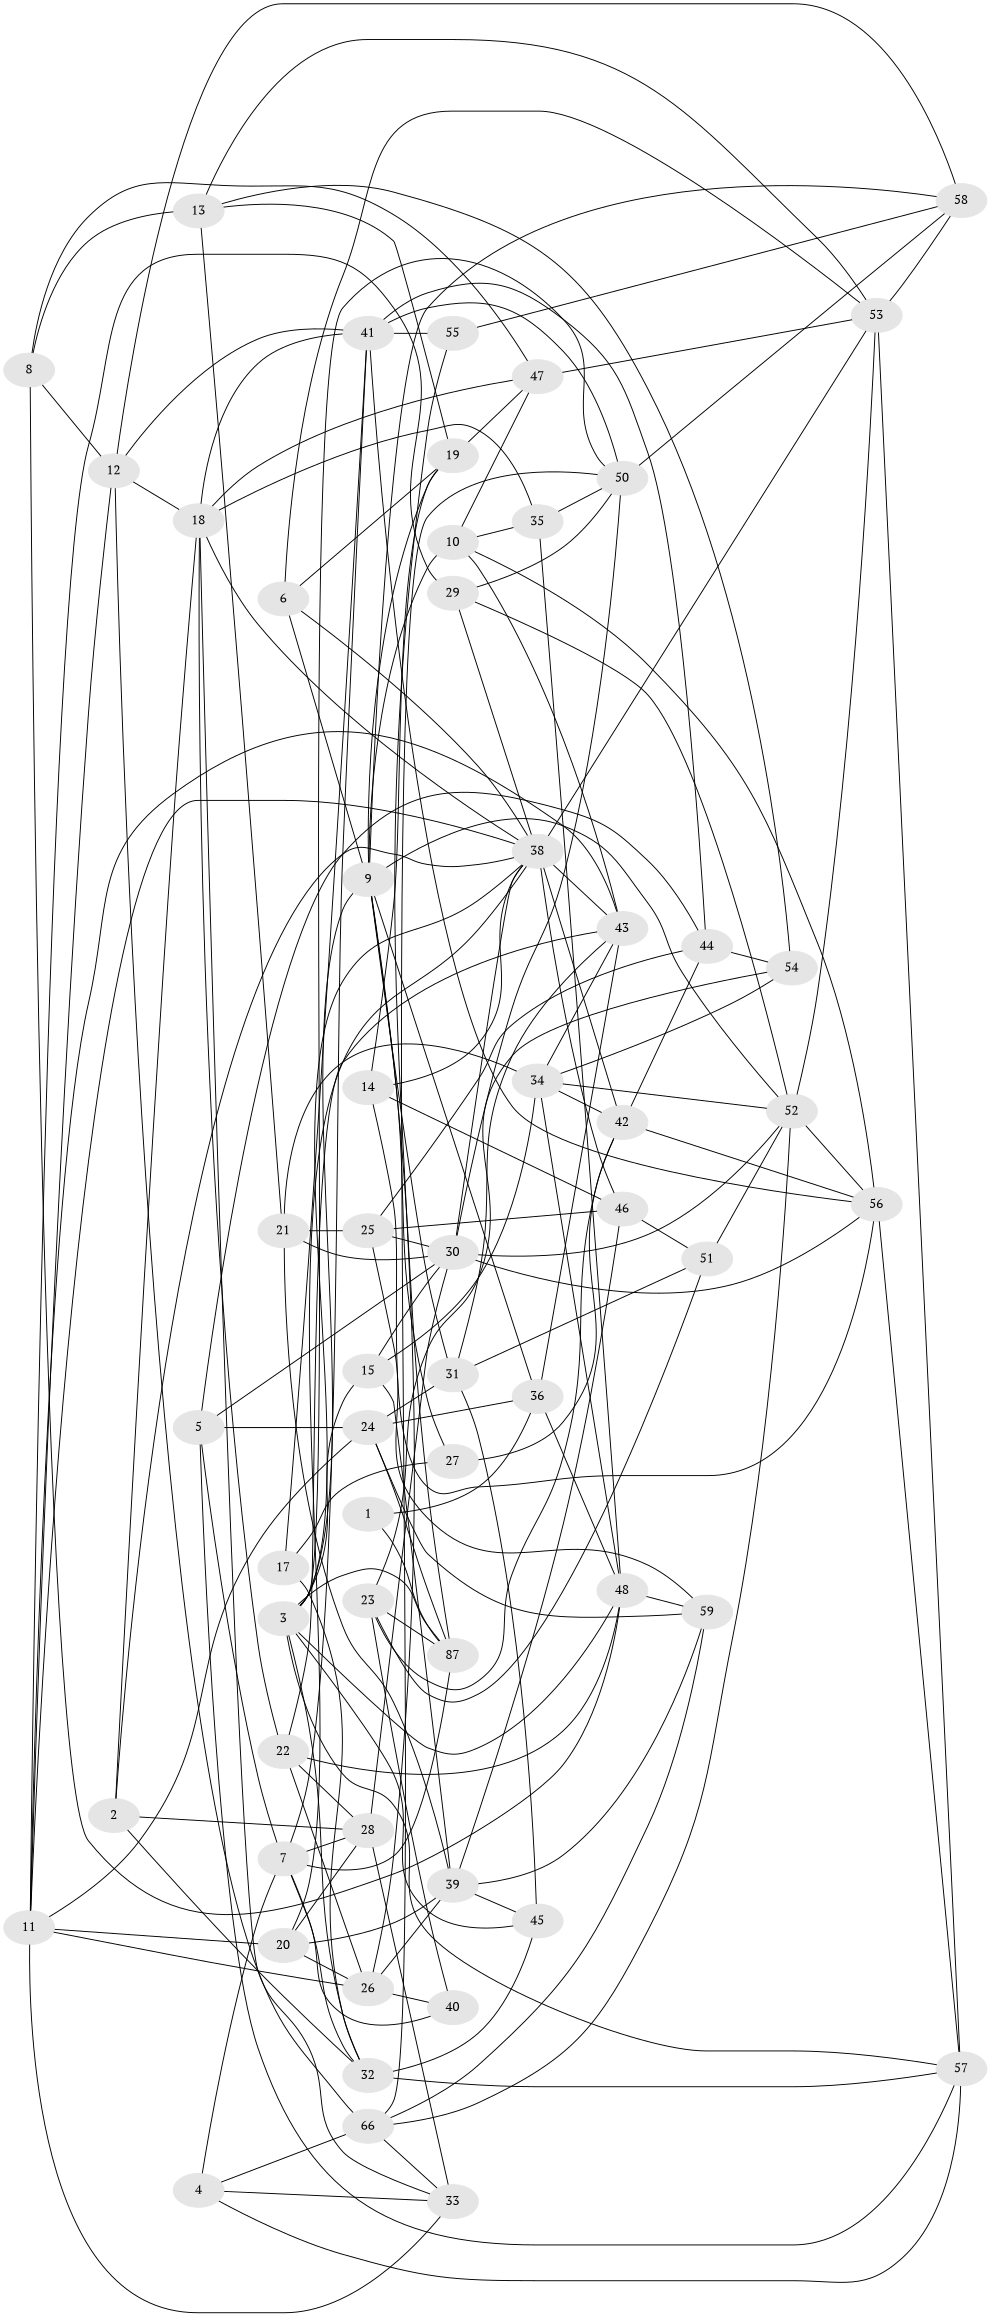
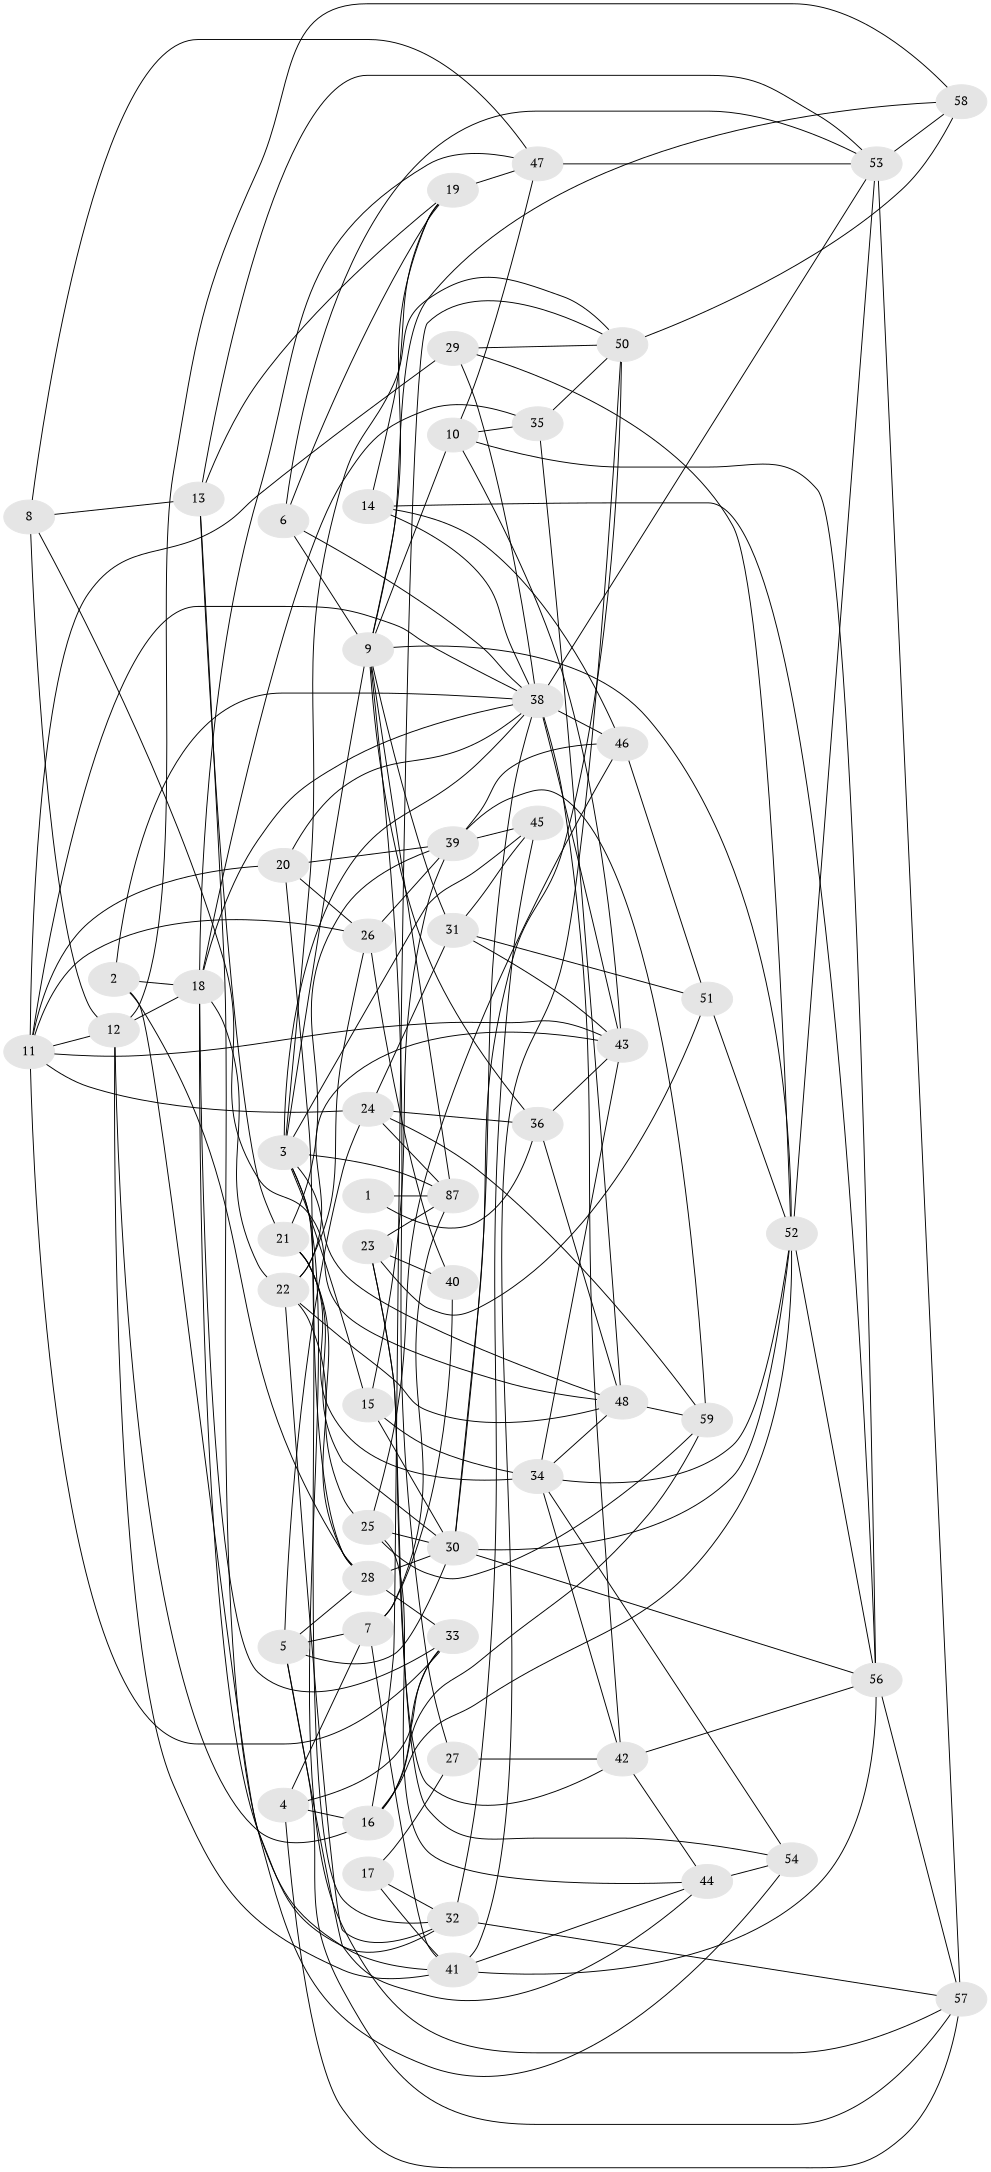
(453, 333) -> none
(327, 1844) -> (326, 1613)
(329, 2013) -> (305, 1559)
(368, 2126) -> (368, 1823)
